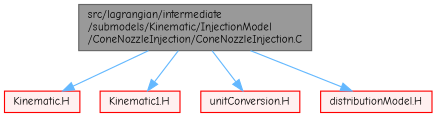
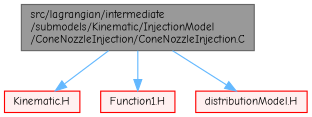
(140, 102) -> (138, 102)
(250, 102) -> none
